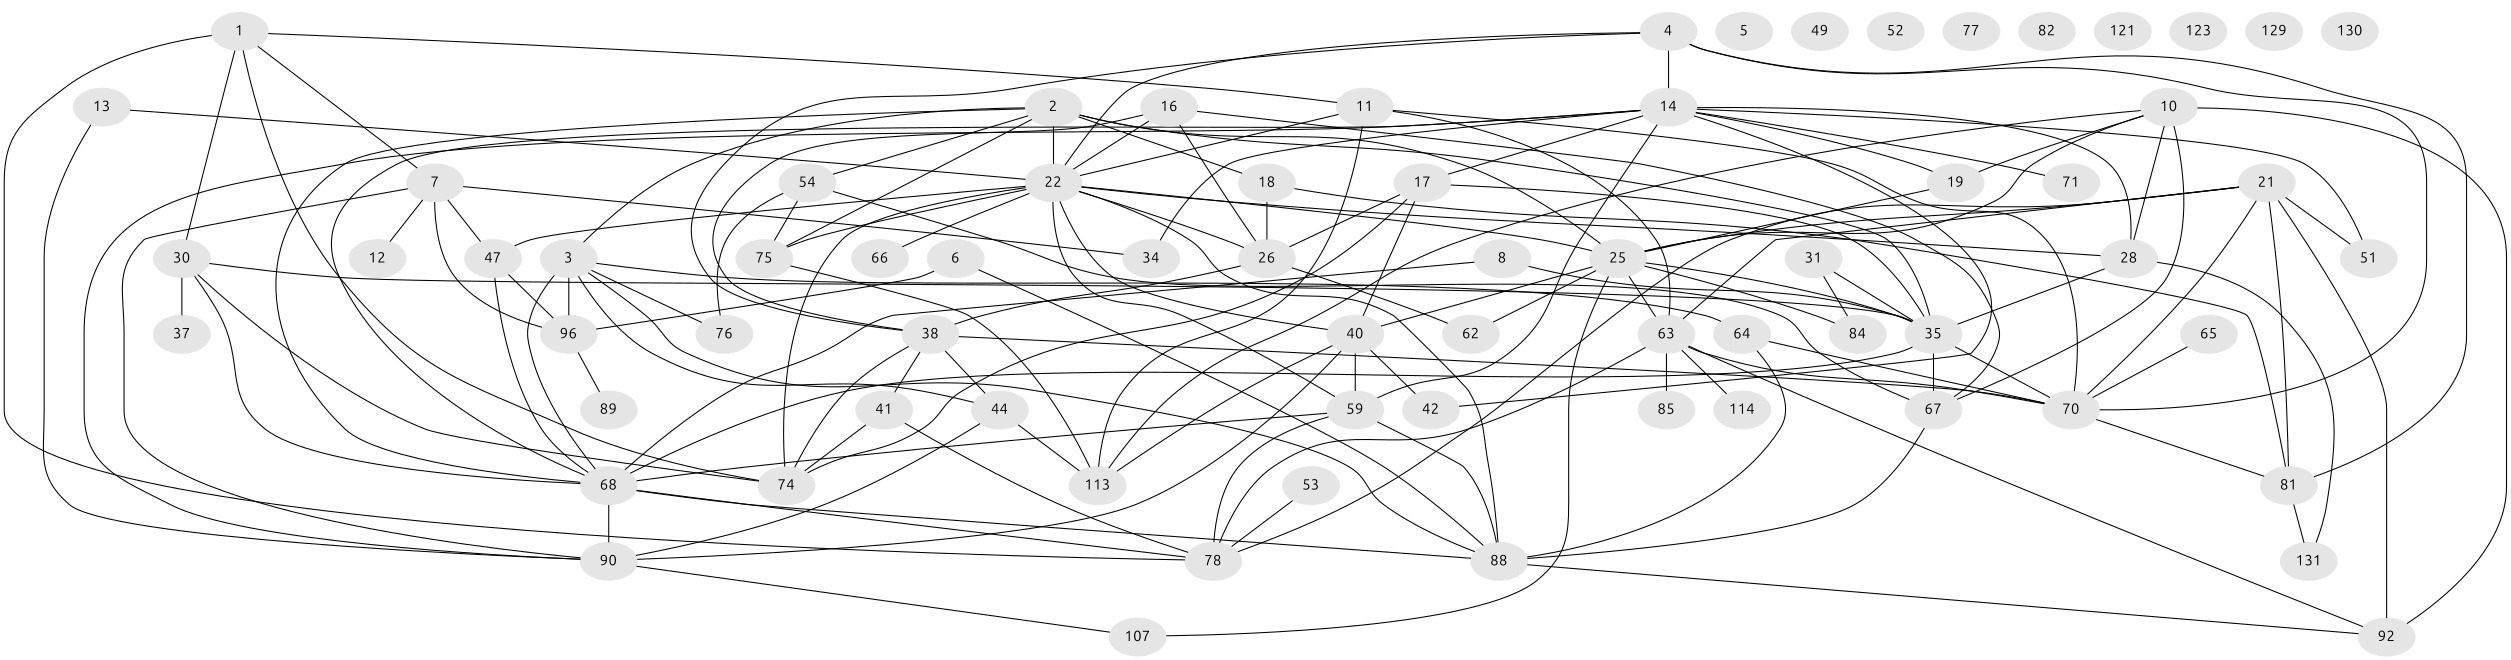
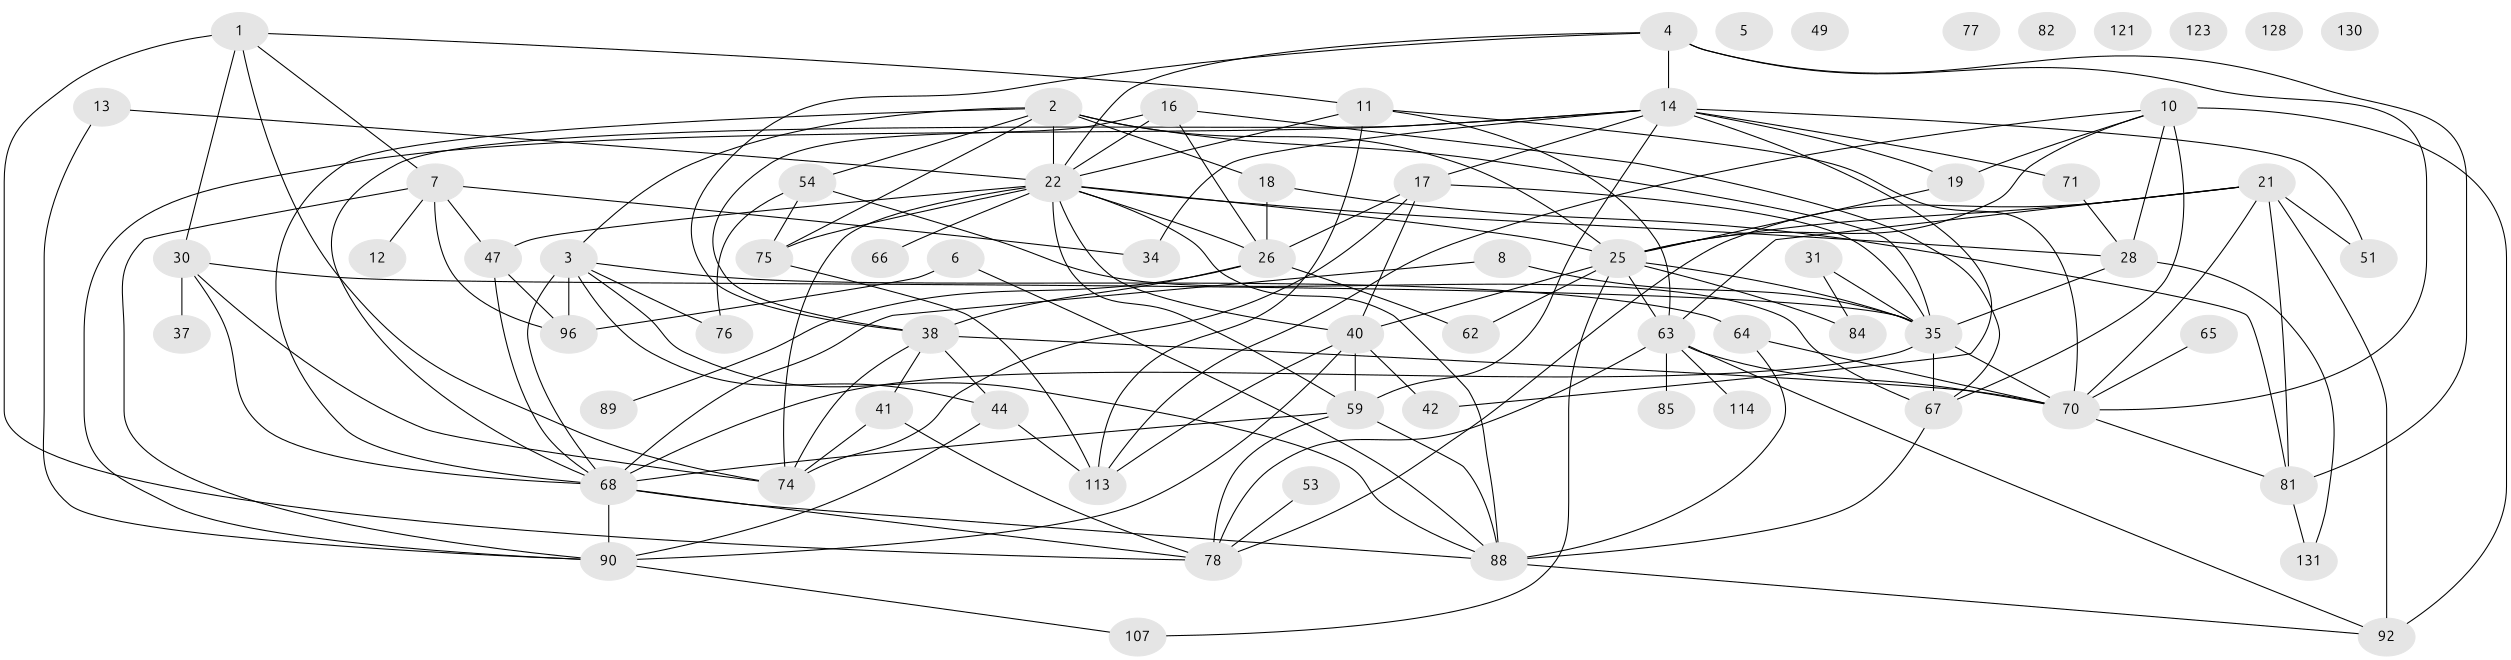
(1896, 31) -> none
(2274, 31) -> (2274, 31)
(2046, 136) -> (2100, 221)
(589, 372) -> (944, 296)
